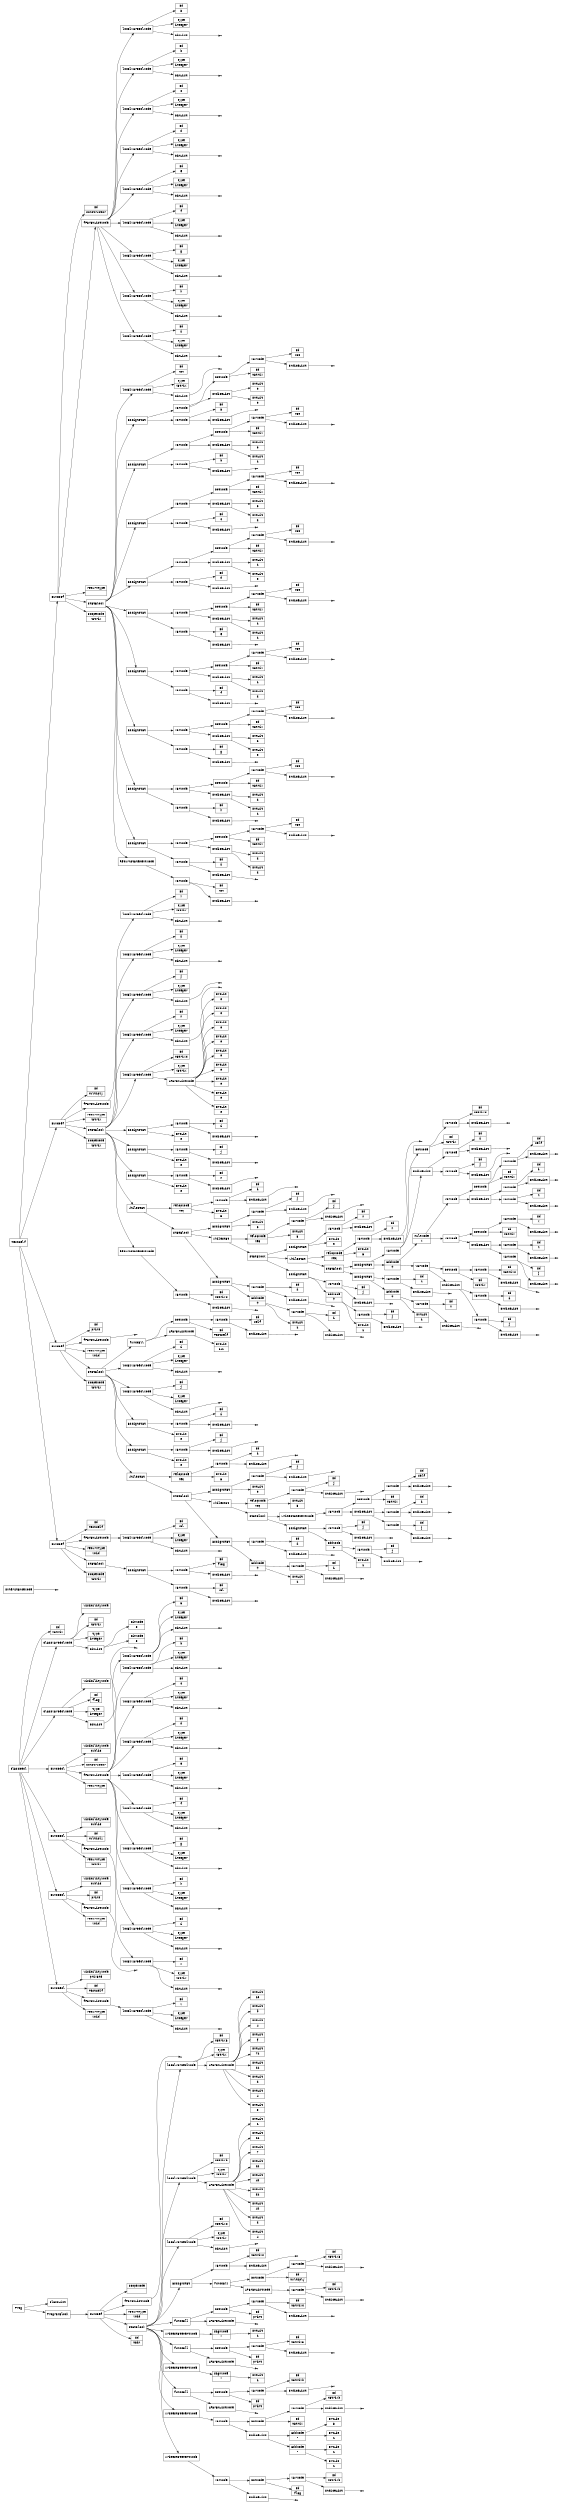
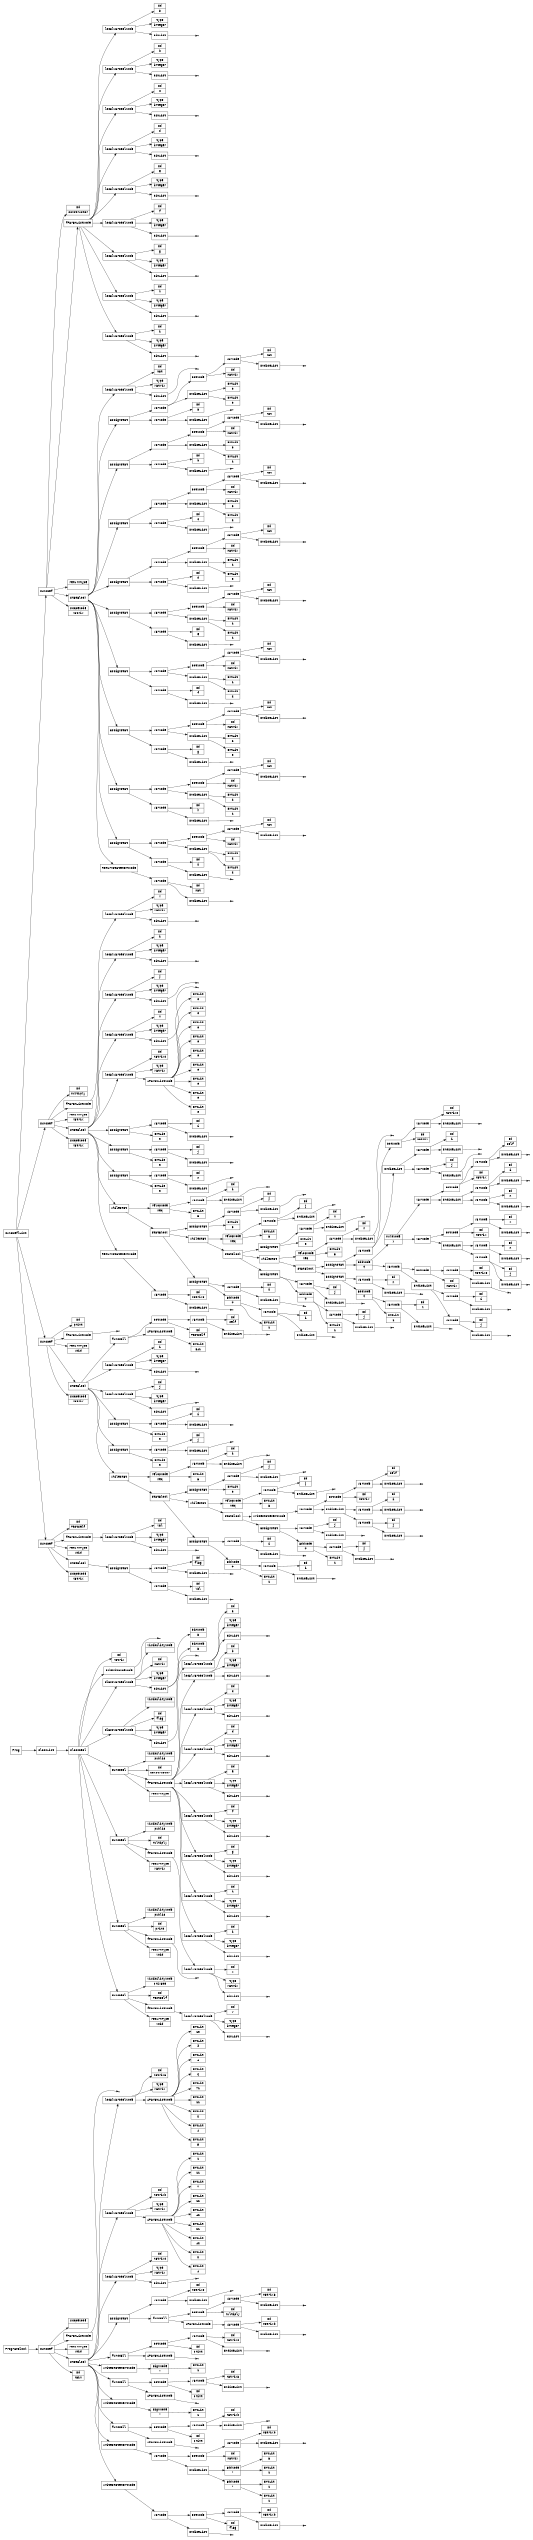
(19, 1242) -> (16, 1233)
none -> (84, 1708)
none -> (61, 1750)
(34, 2311) -> none
